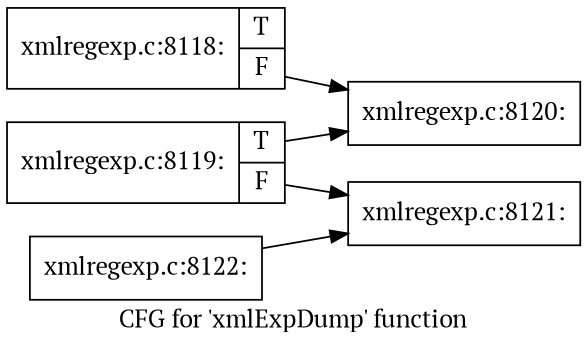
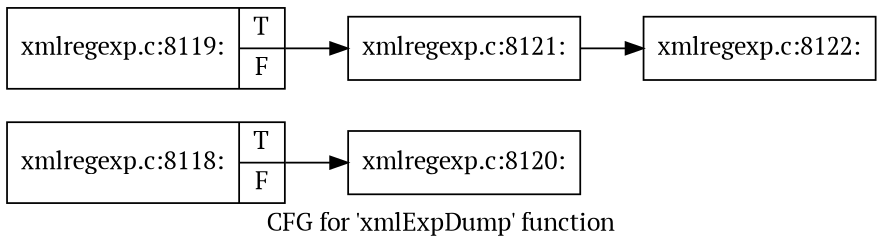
(308, 138) -> none
(296, 242) -> (603, 48)
